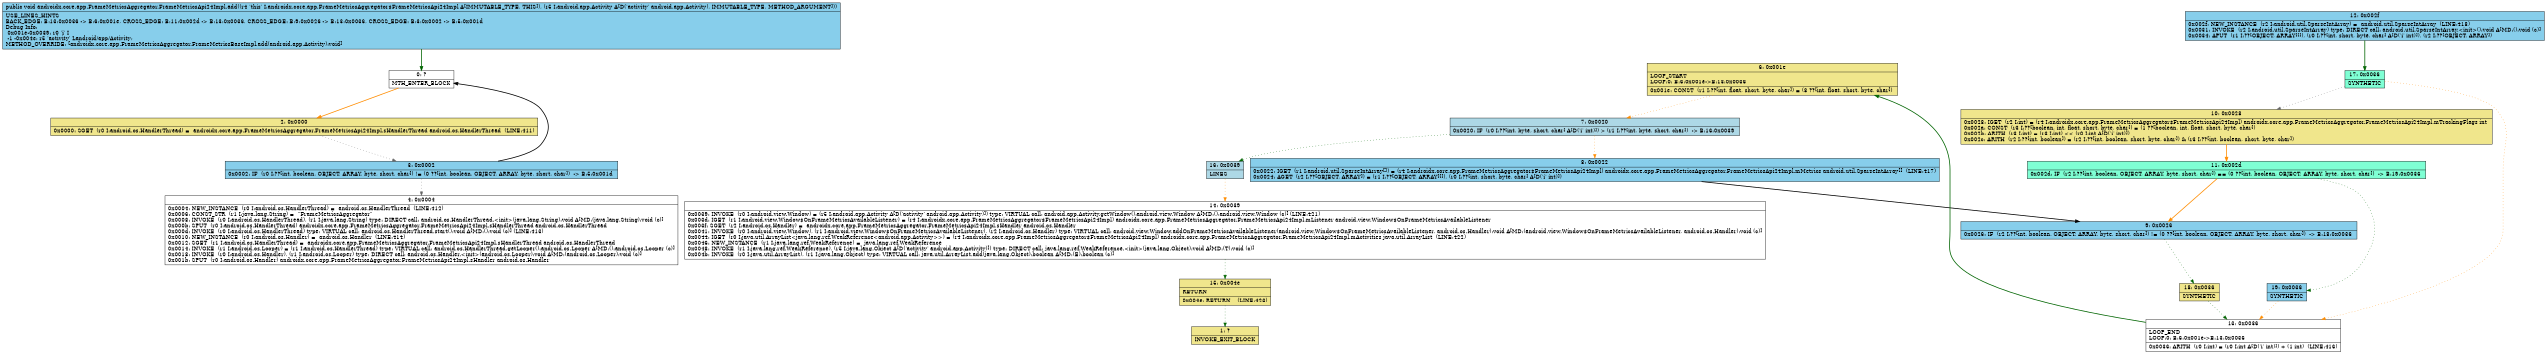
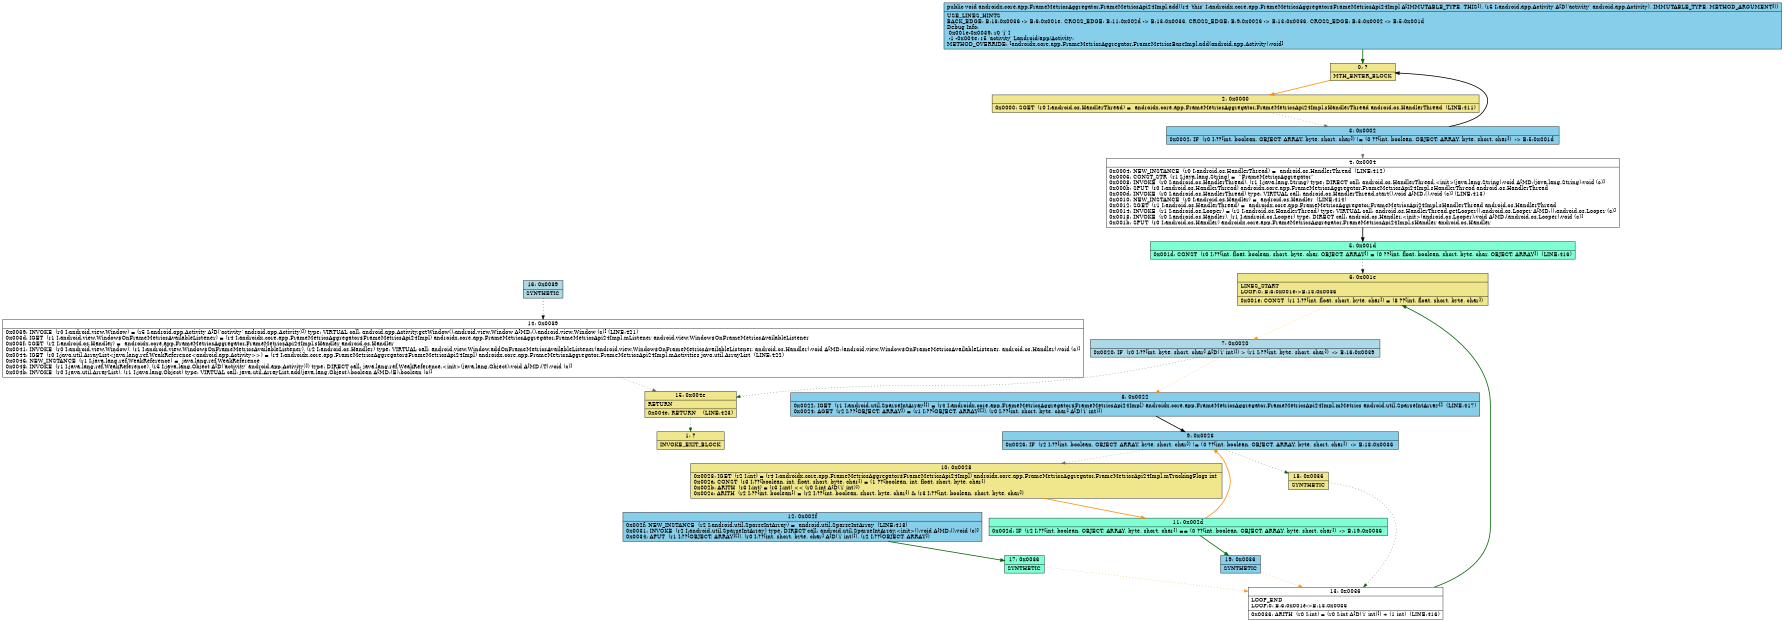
(1669, 76) -> (1260, 286)
(421, 79) -> (1363, 72)
(2313, 97) -> (1107, 456)
(1346, 143) -> (971, 385)
(1219, 174) -> (543, 294)
(1225, 188) -> (543, 307)
(2374, 235) -> (1213, 544)
none -> (1363, 250)
(1225, 267) -> (636, 384)
